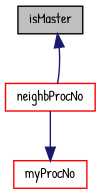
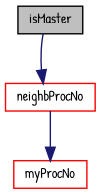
(59, 66) -> (41, 52)
